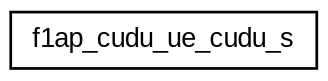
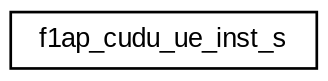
(164, 40) -> (164, 40)
